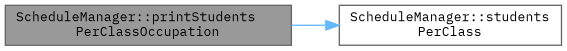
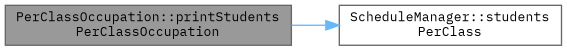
(148, 25) -> (148, 25)
